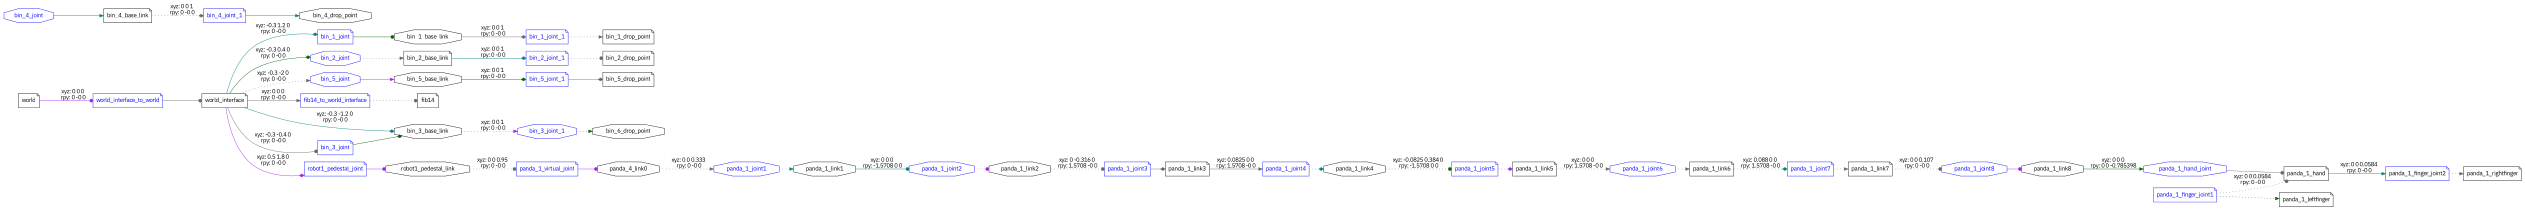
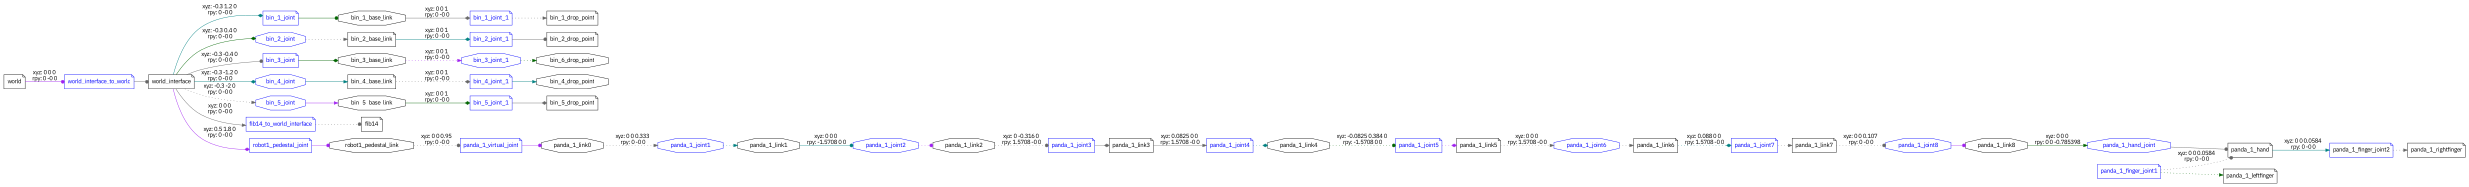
(584, 58) -> (528, 39)
(316, 126) -> (223, 82)
(628, 169) -> (572, 145)
